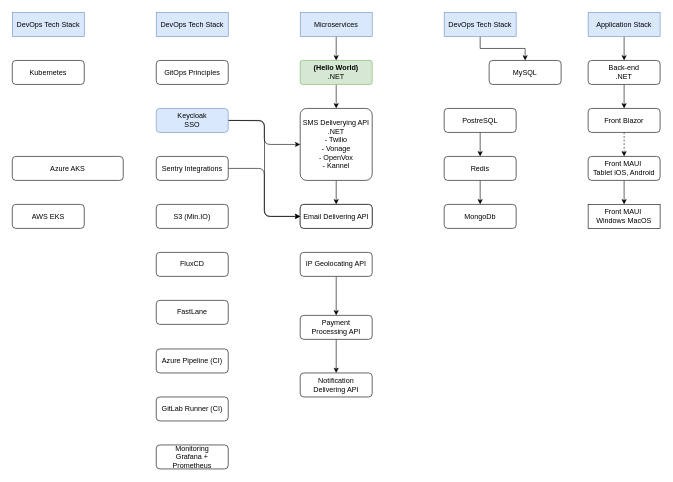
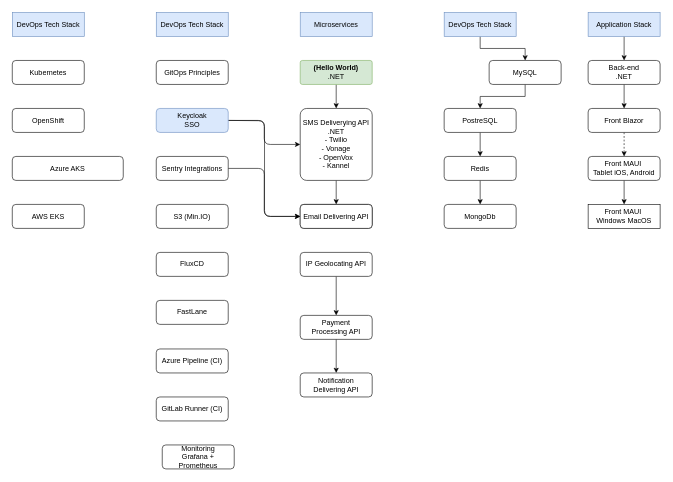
(336, 54) -> none
none -> (500, 96)
none -> (48, 120)
(192, 457) -> (198, 457)
